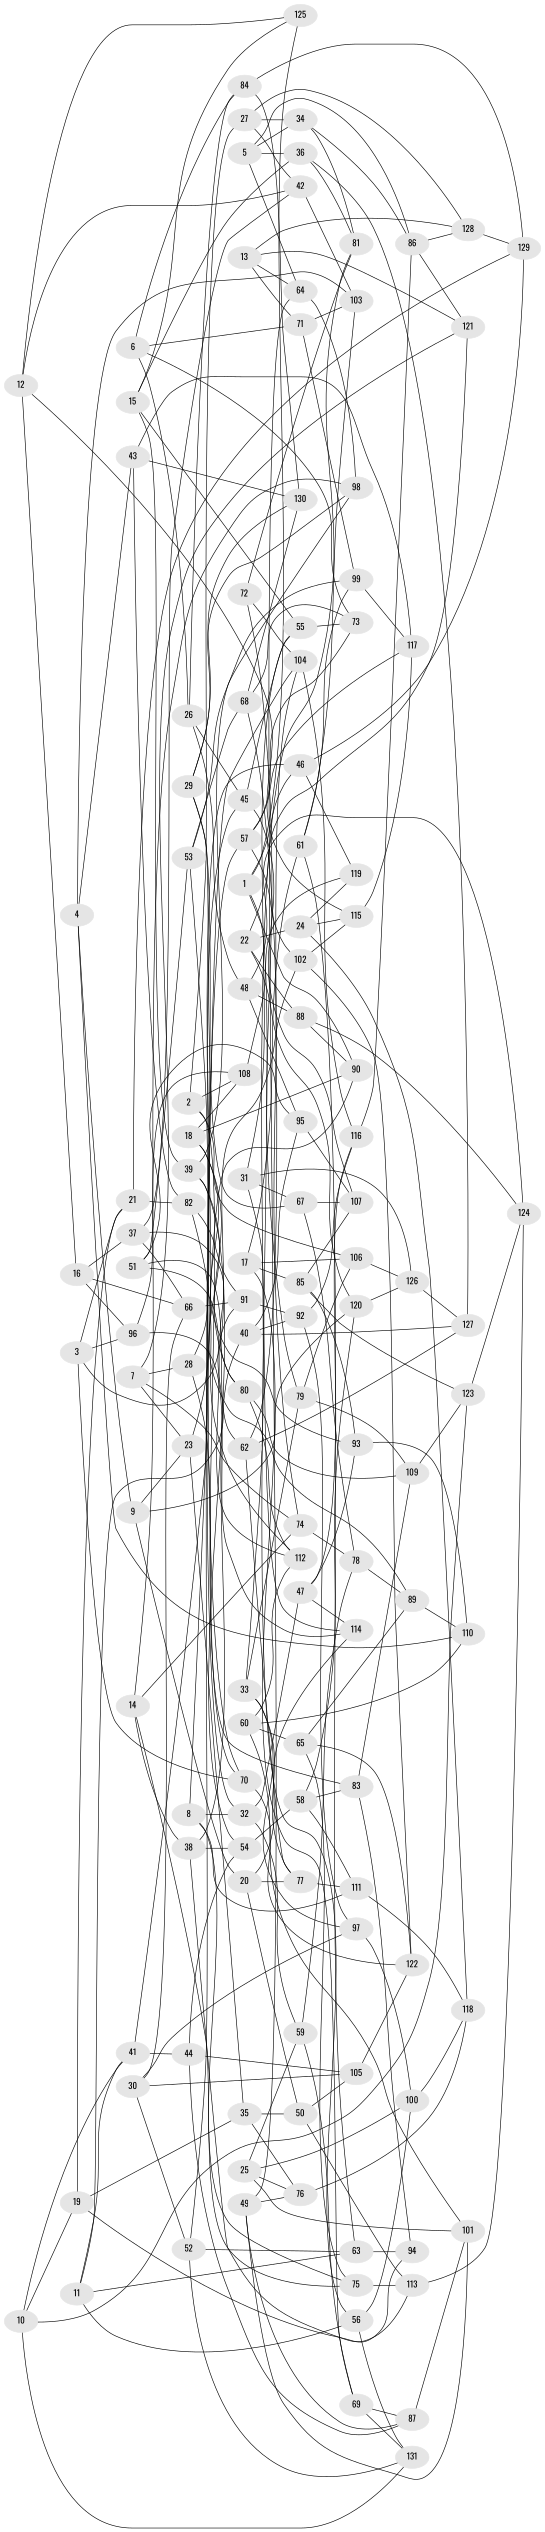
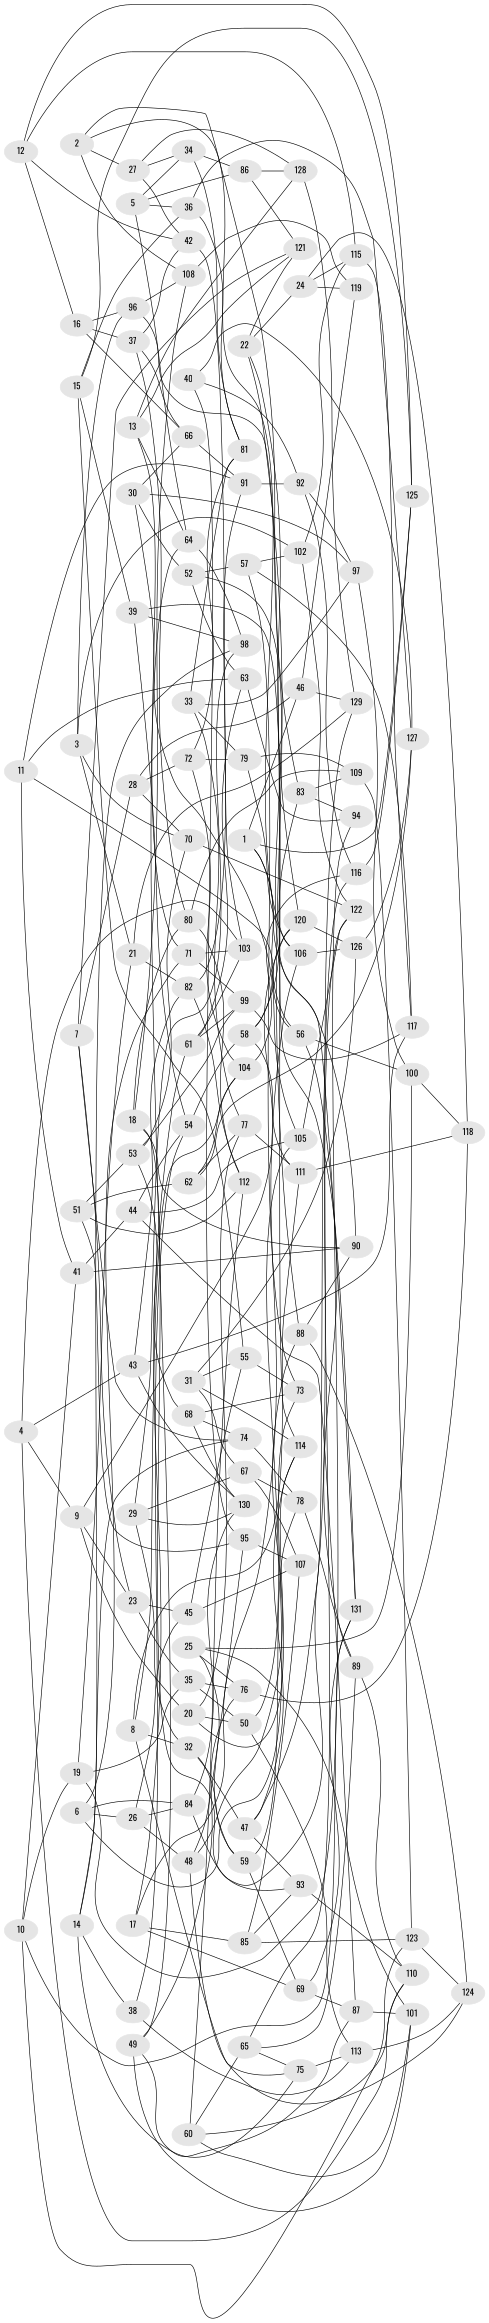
(392, 692) -> (396, 688)
none -> (161, 773)
(223, 1593) -> none
